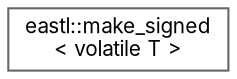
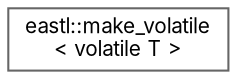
(118, 39) -> (118, 39)
